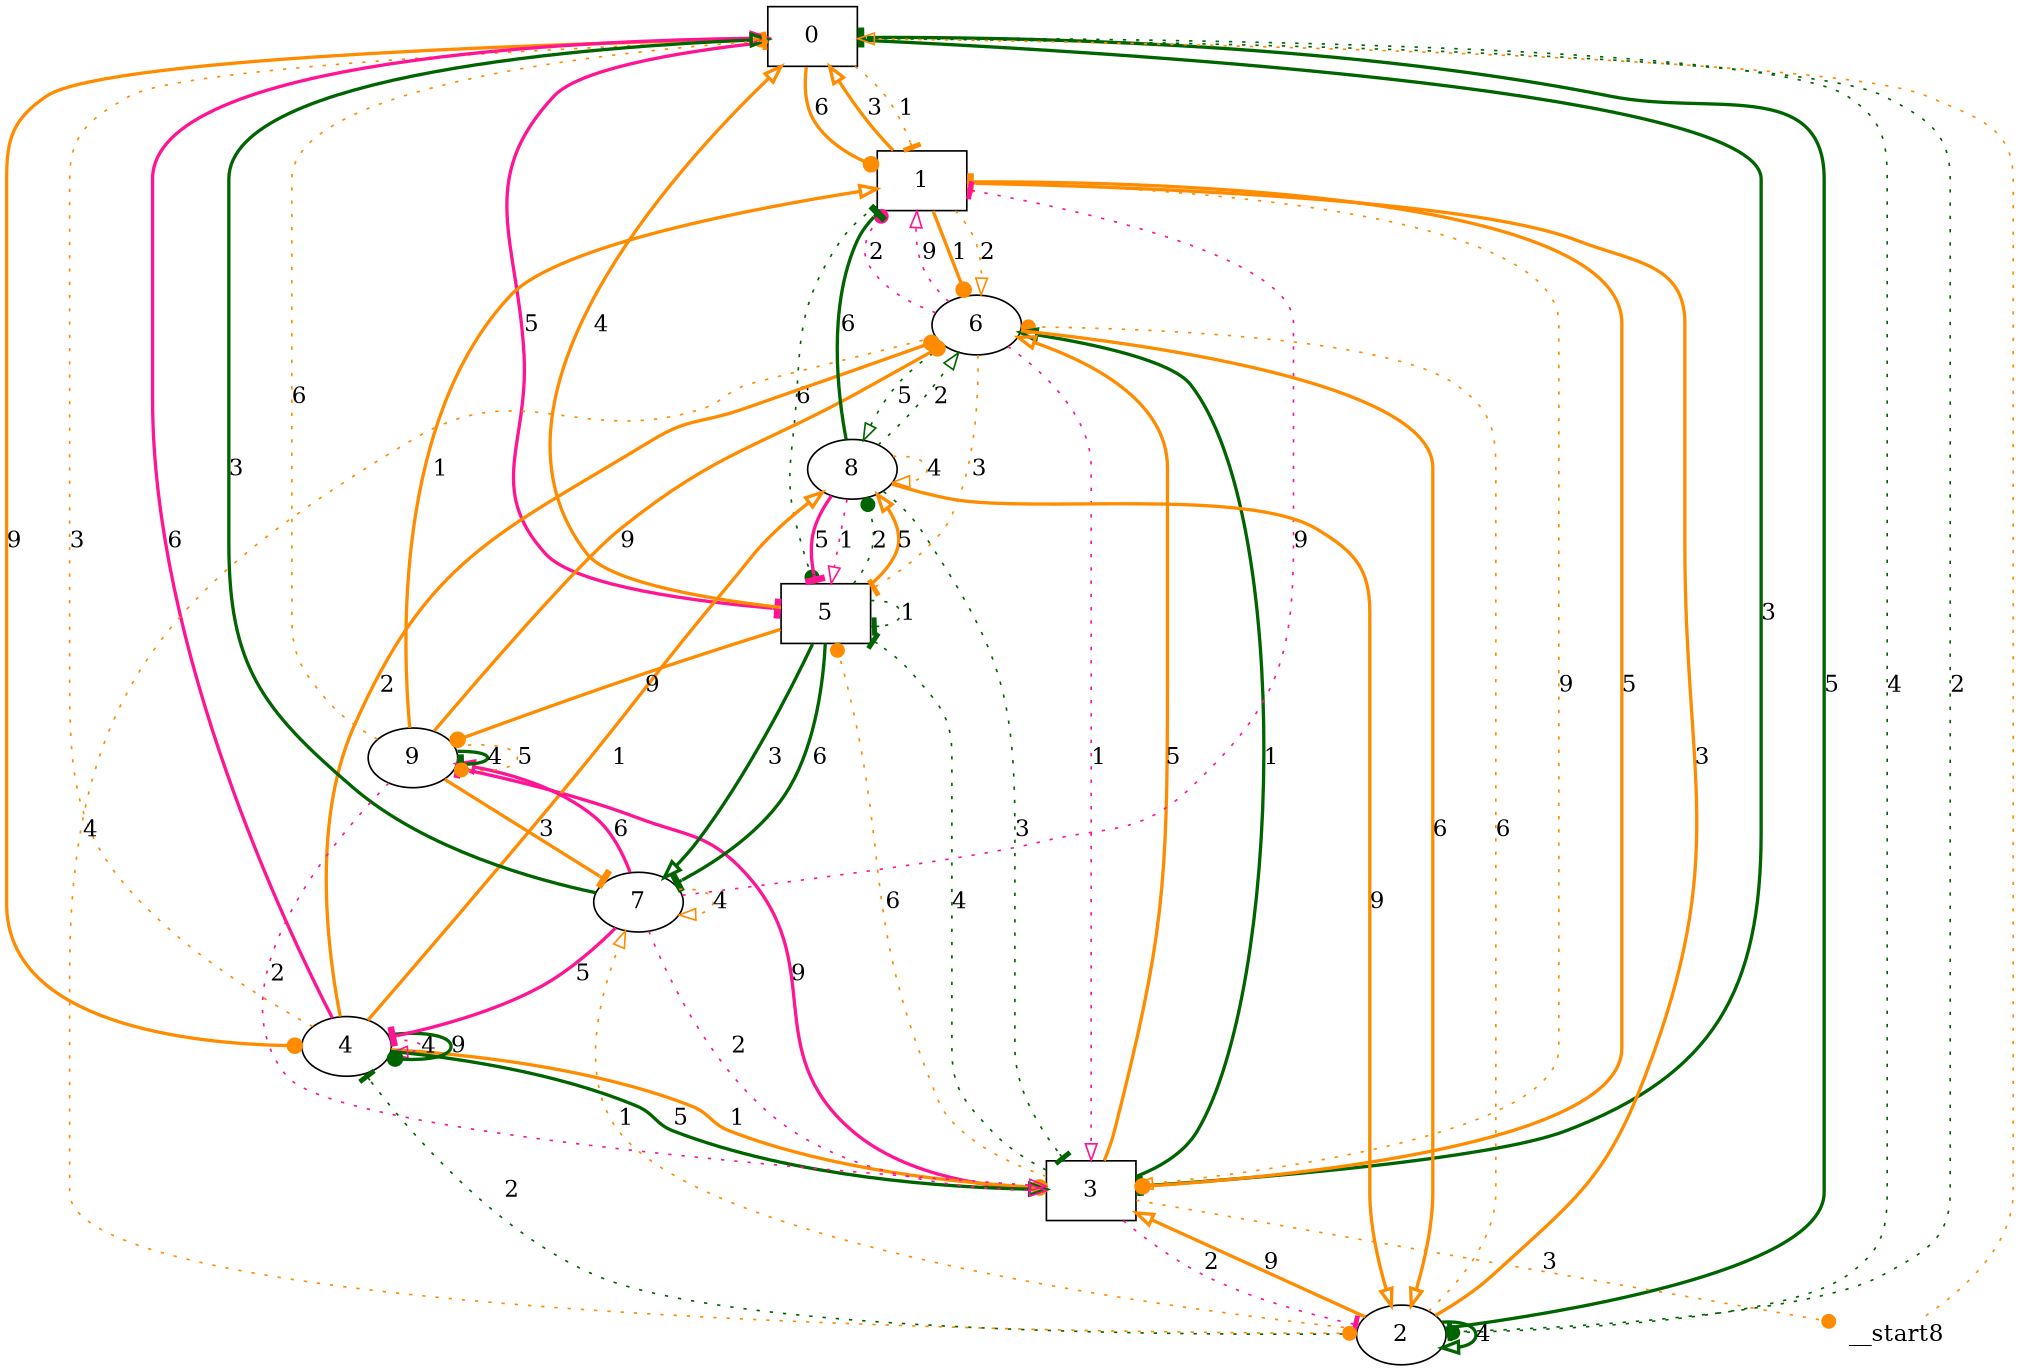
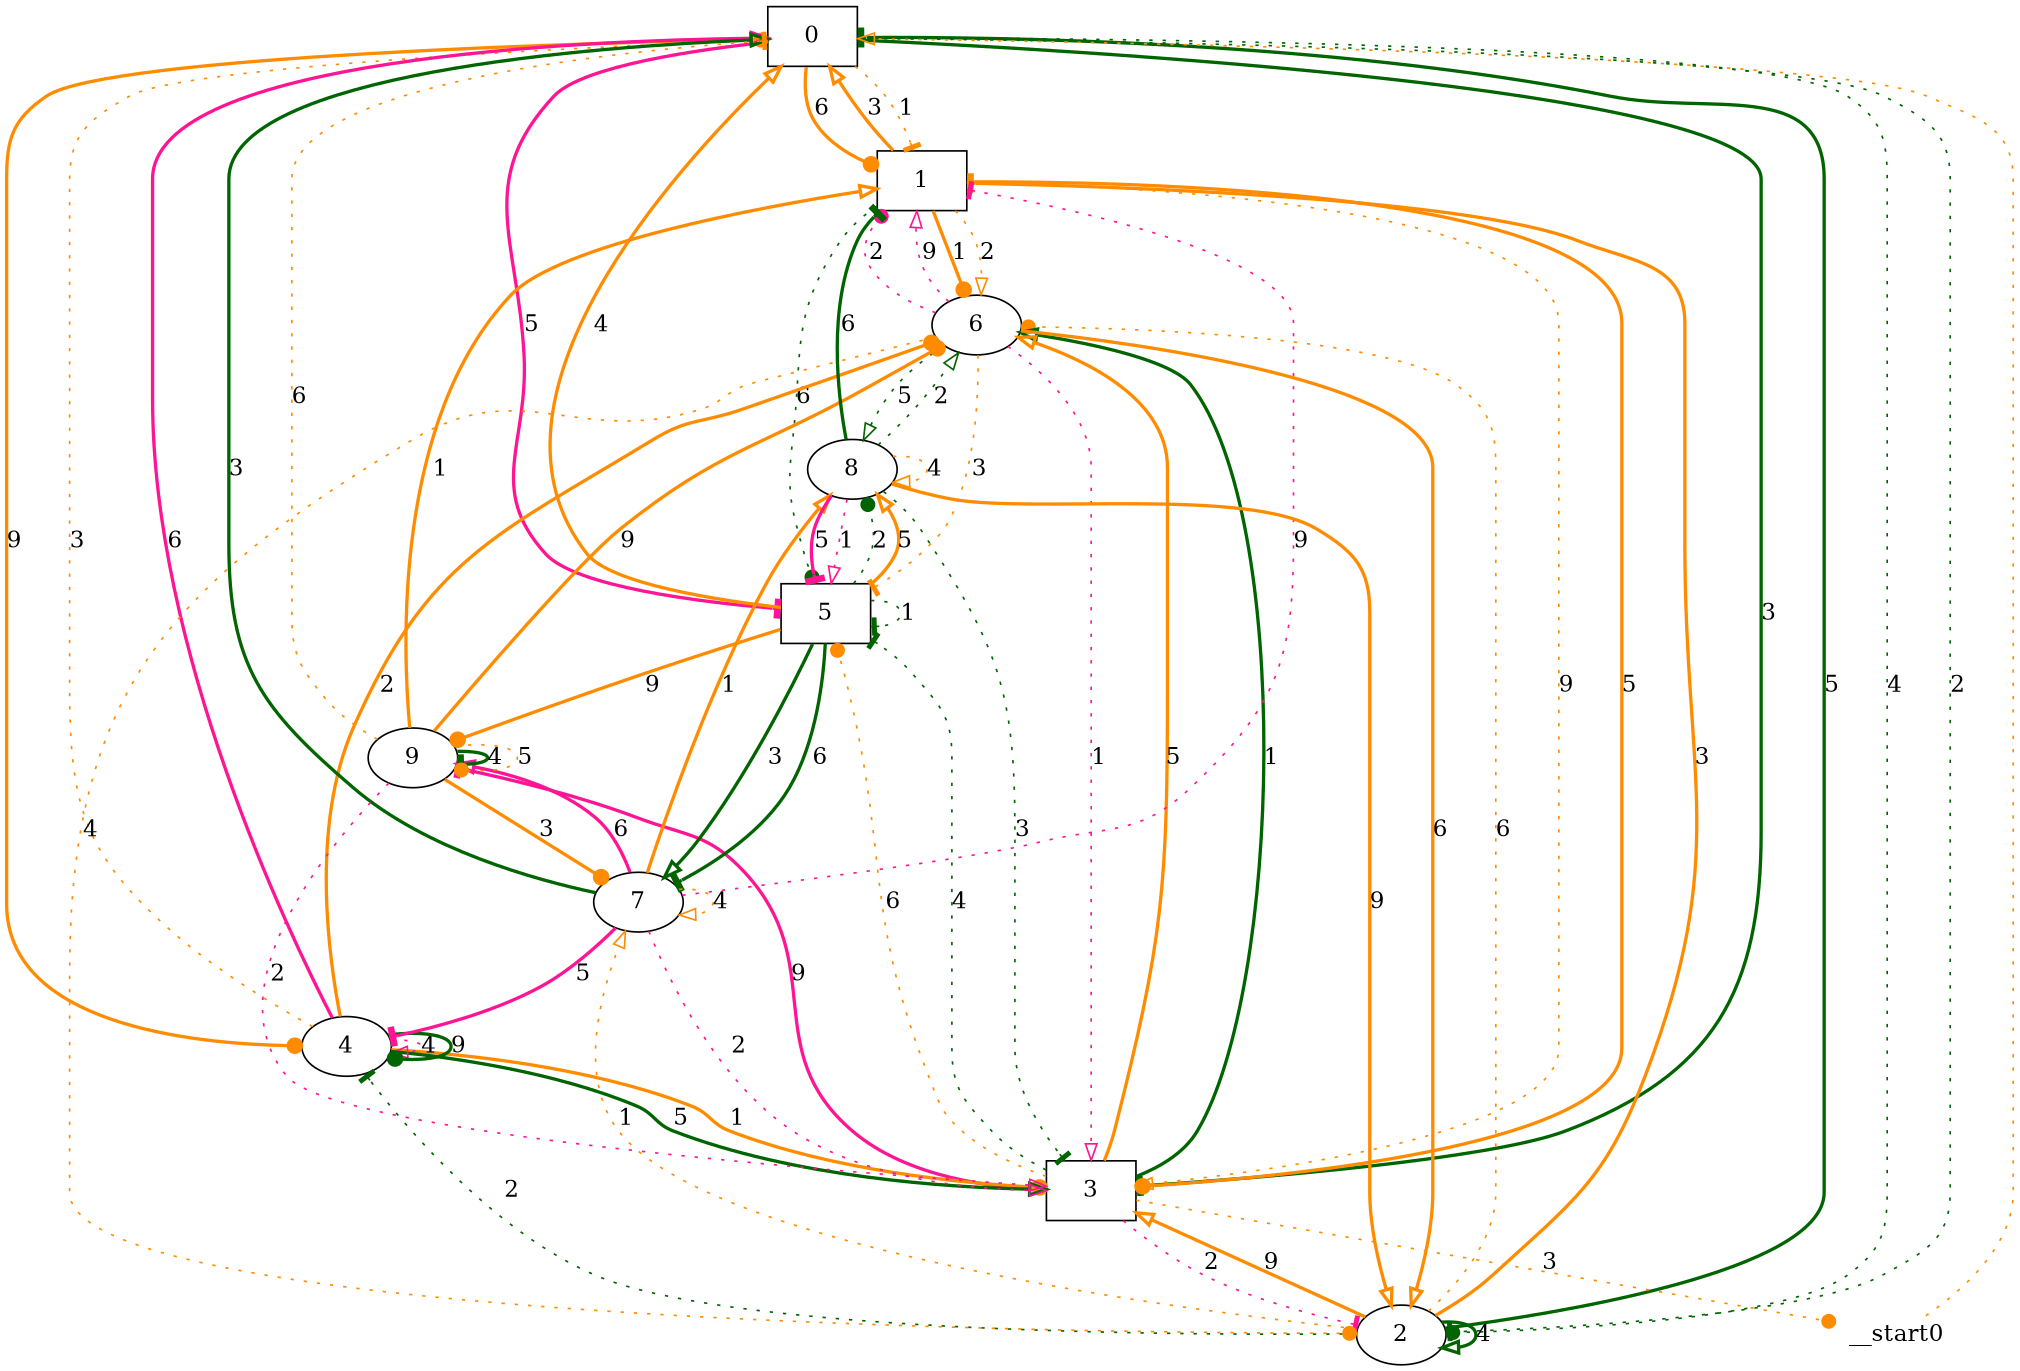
(588, 761) -> (719, 683)
(518, 825) -> (522, 828)
(1897, 1335) -> (1897, 1335)
